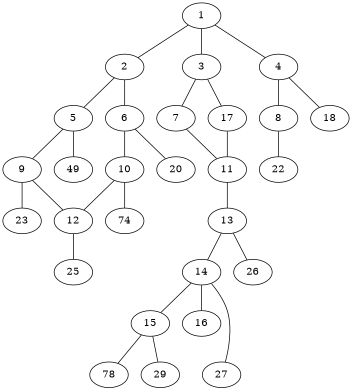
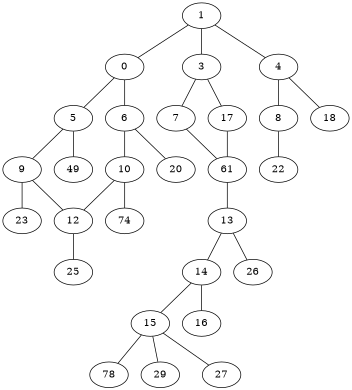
(125, 67) -> (125, 67)
(227, 170) -> (227, 170)
(229, 321) -> (186, 349)
